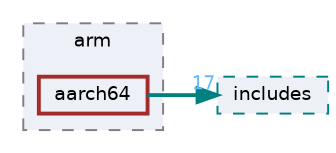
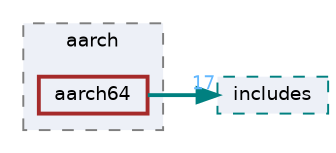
(93, 42) -> (93, 42)
